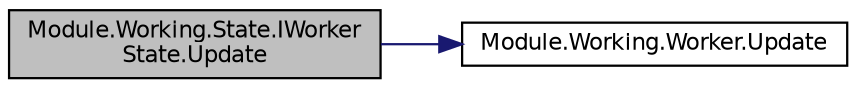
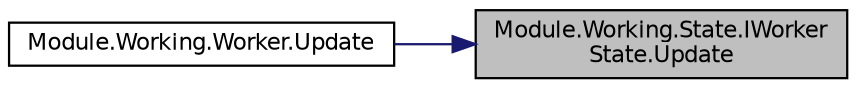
(410, 44) -> (424, 44)
